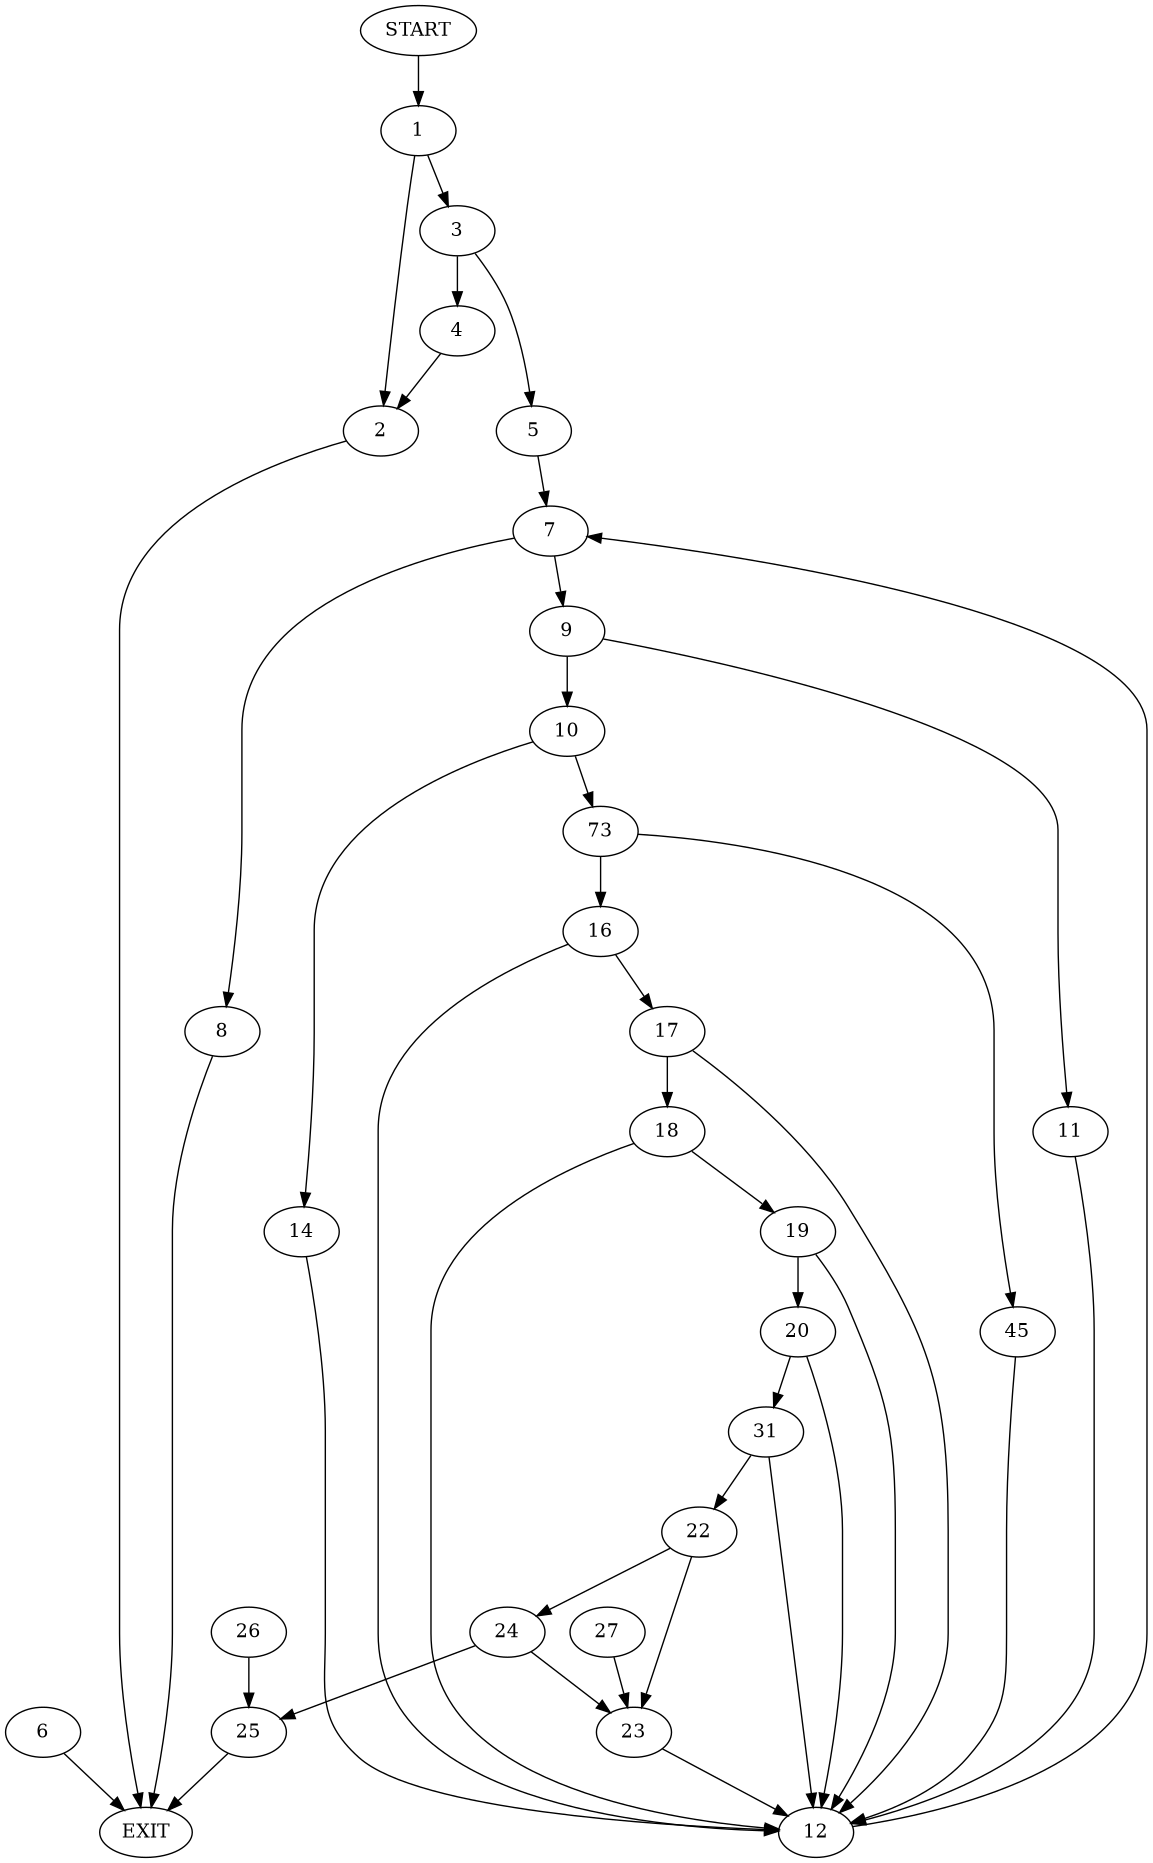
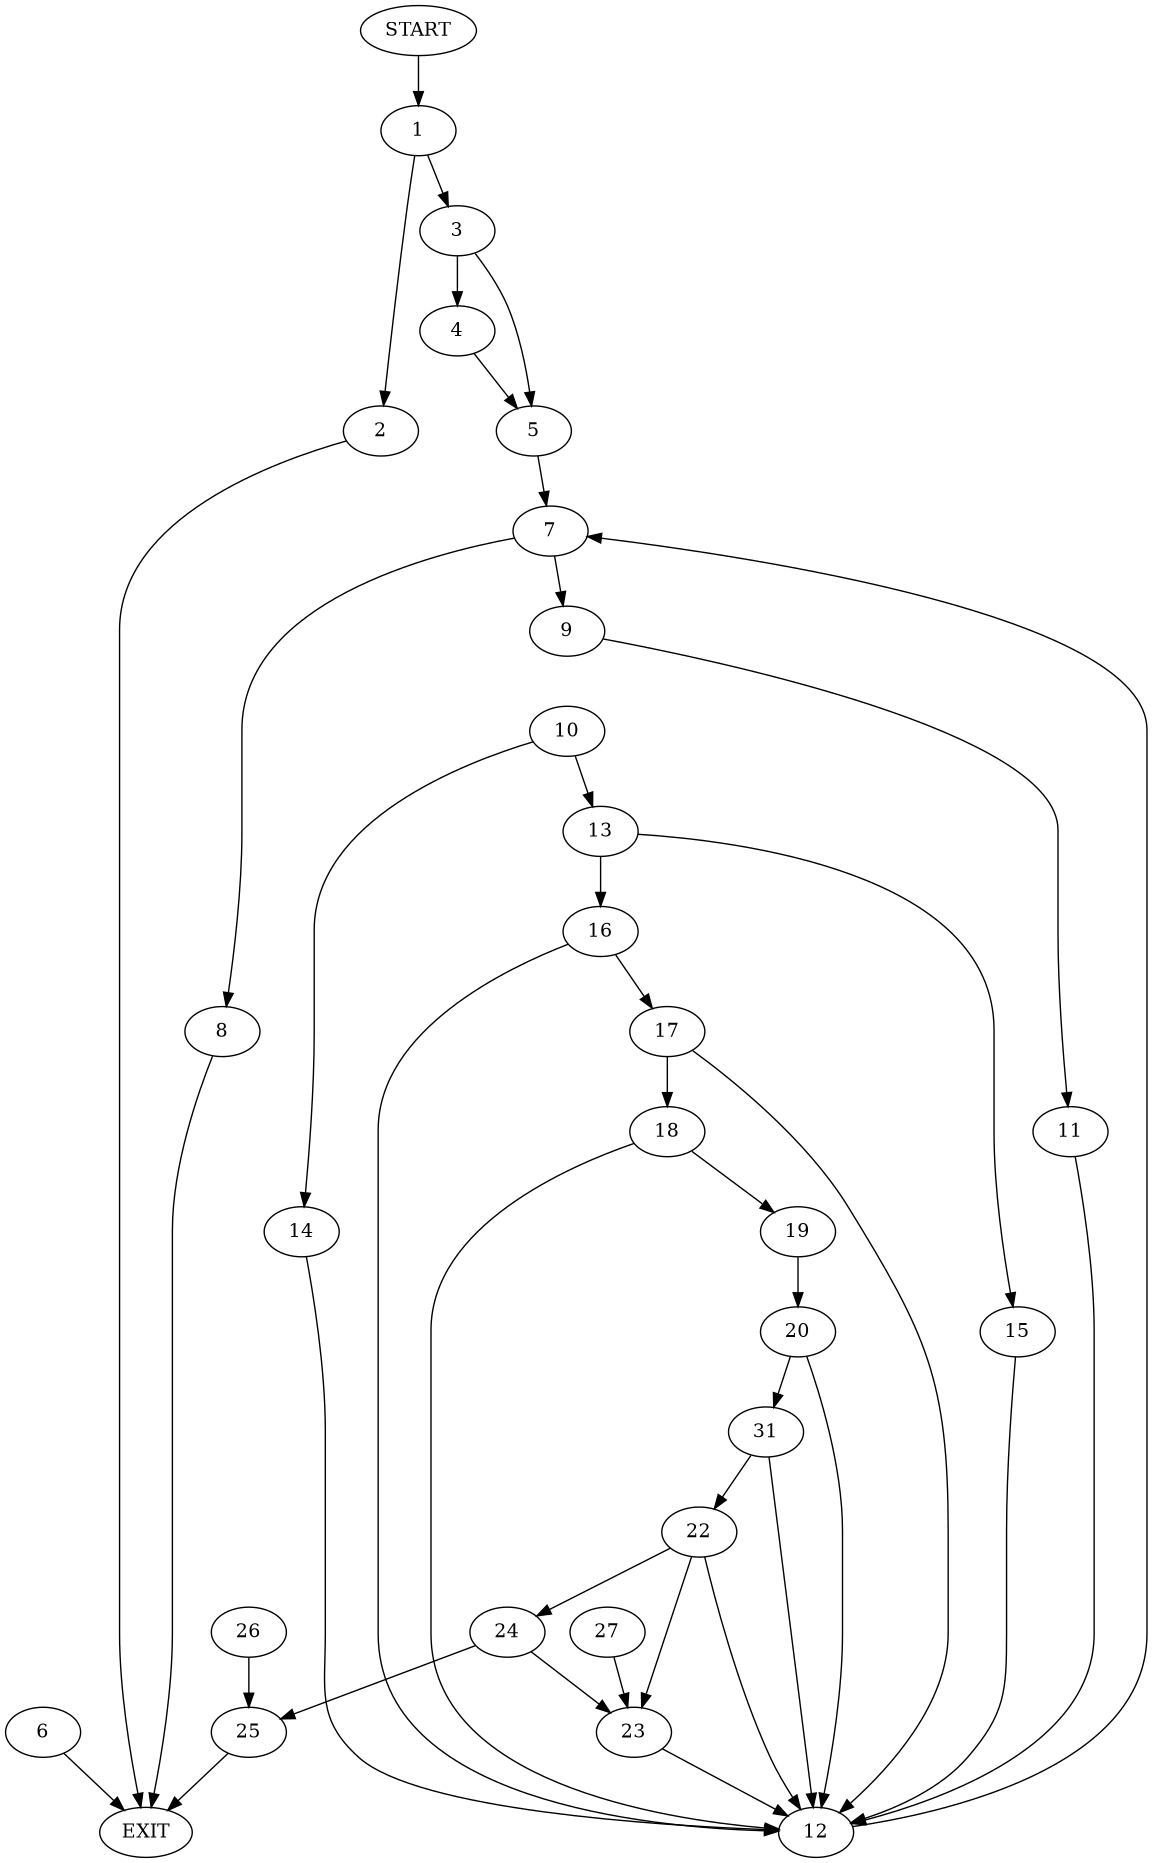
(424, 375) -> (491, 375)
(567, 674) -> none
(601, 831) -> (601, 831)
(1018, 1332) -> (1018, 1332)
(895, 1523) -> (740, 1680)
